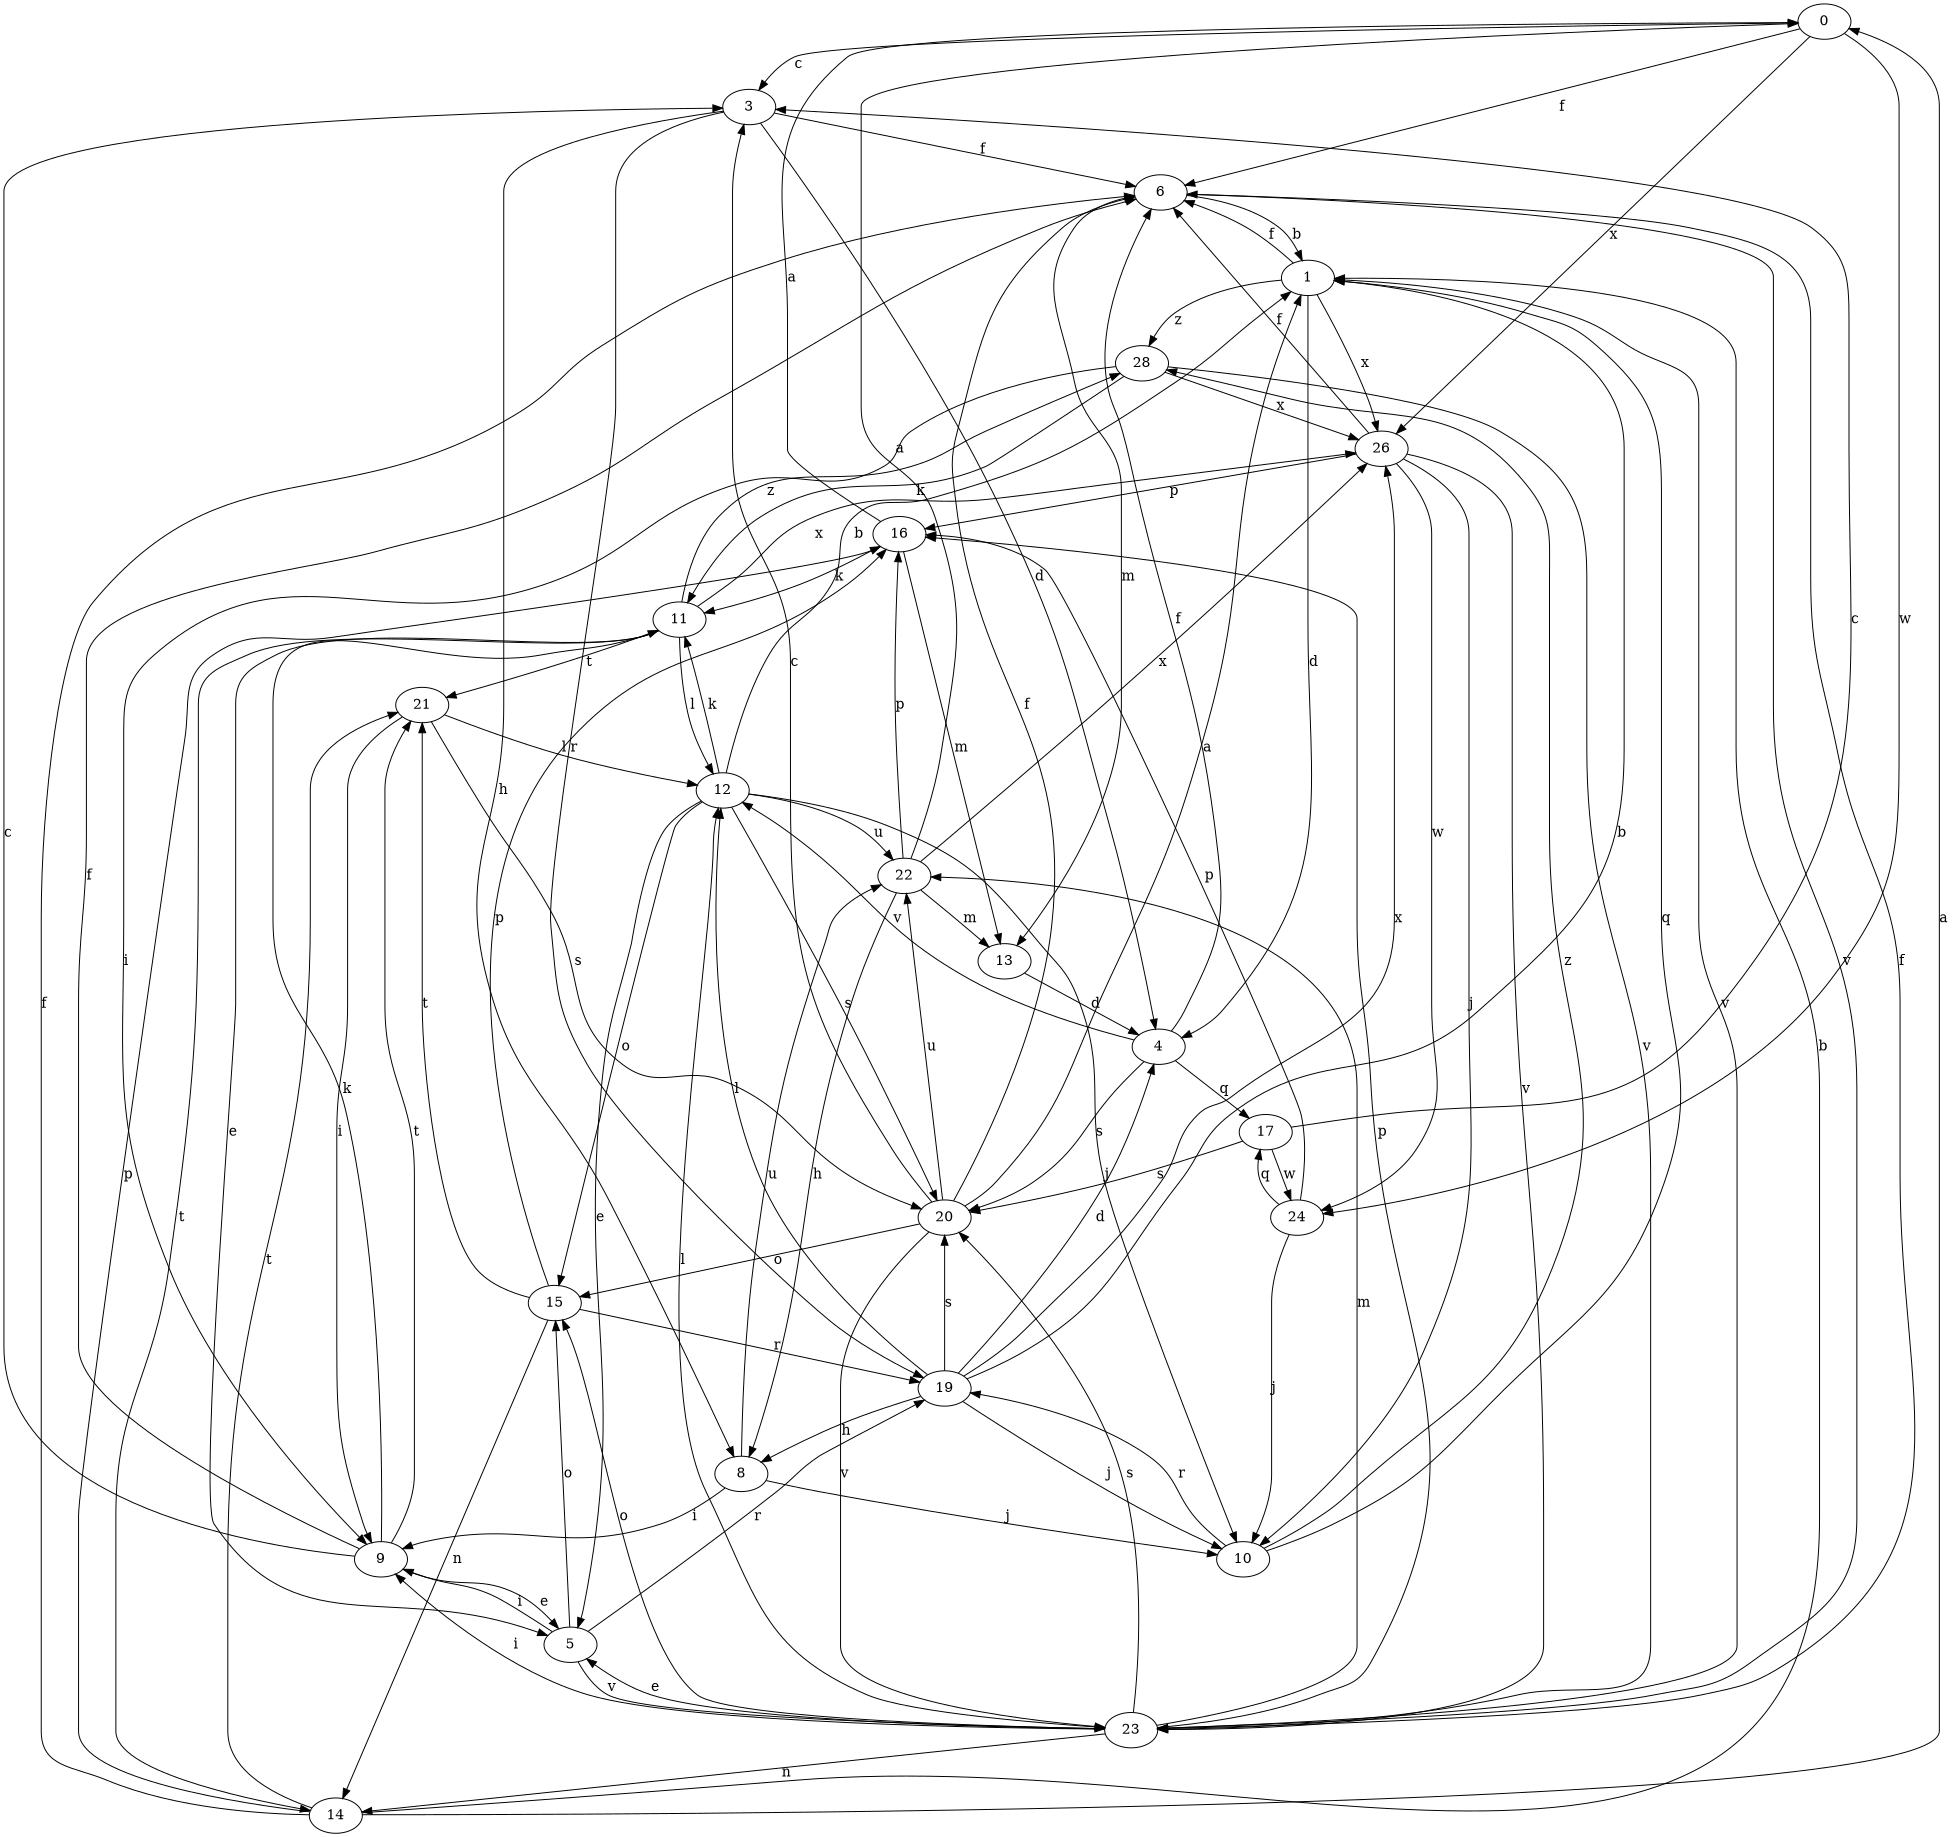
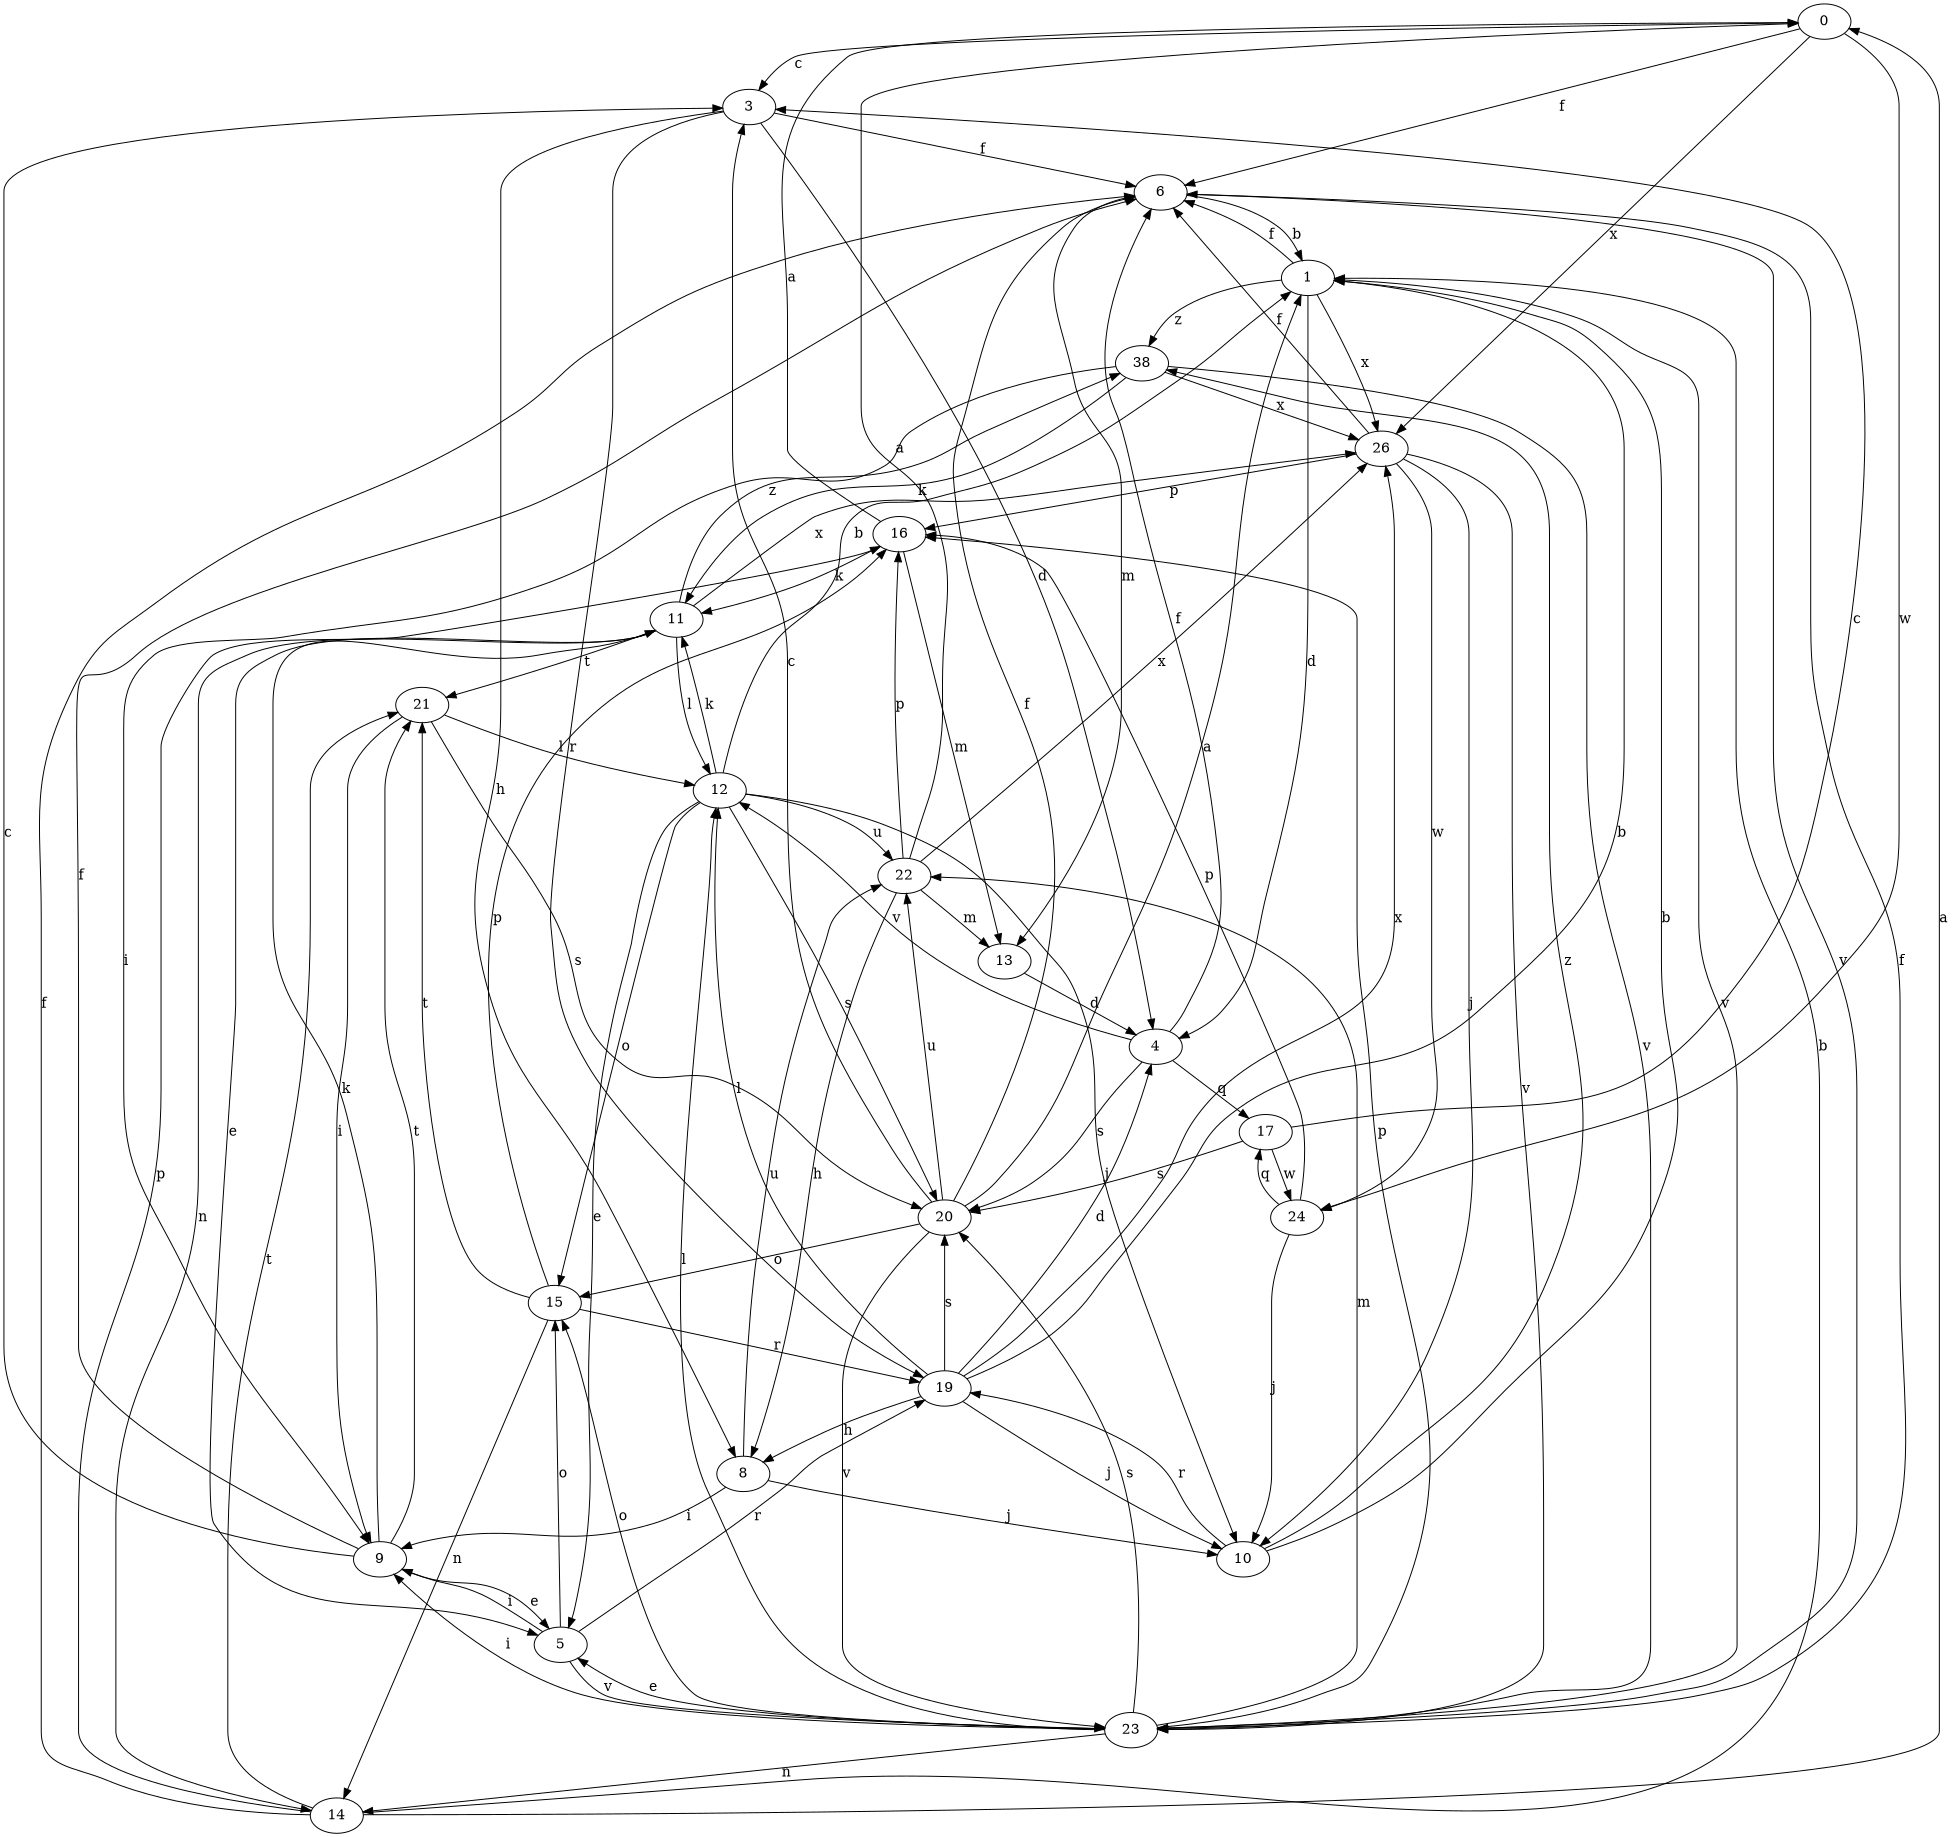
(1142, 363) -> (1142, 363)
(1666, 919) -> (1666, 919)
(182, 1218) -> (203, 1218)
